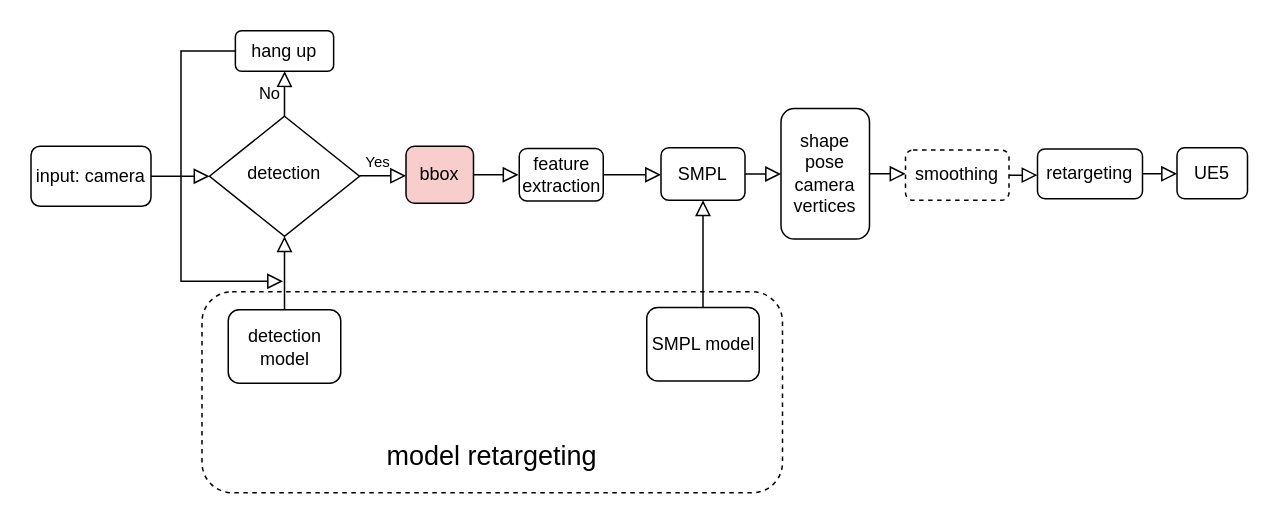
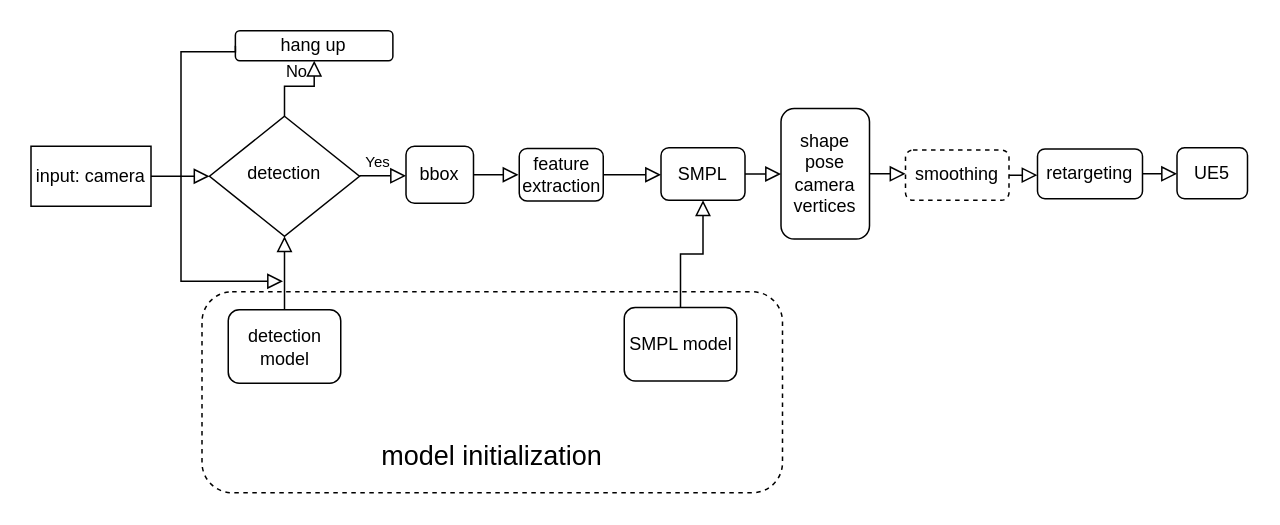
(284, 51) -> (314, 46)
(440, 175) -> (440, 175)
(91, 176) -> (91, 176)
(703, 344) -> (680, 344)
(492, 392) -> (492, 392)
